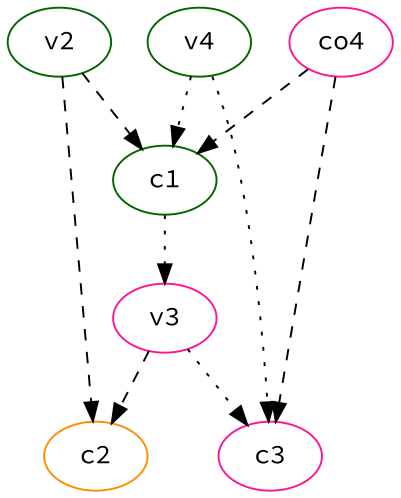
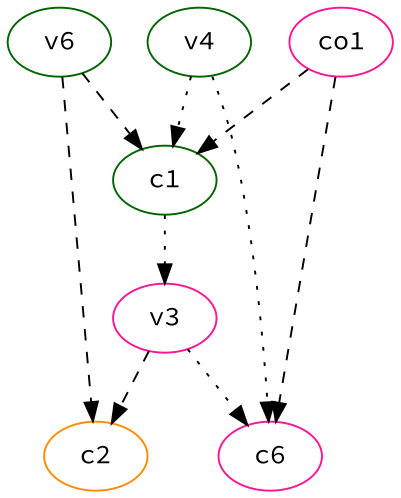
(59, 42) -> (59, 42)
(341, 42) -> (341, 42)
(270, 456) -> (270, 456)
